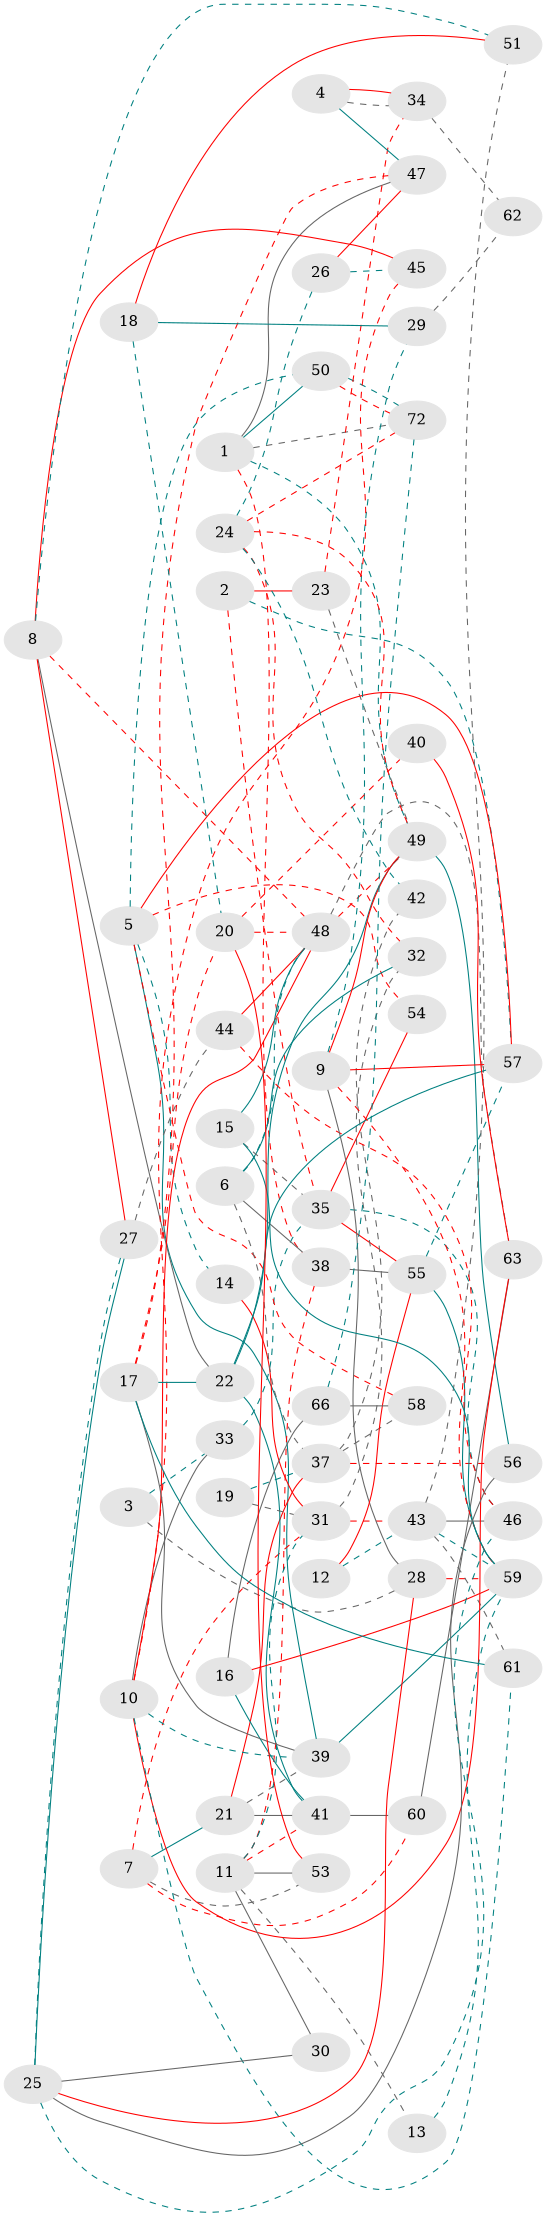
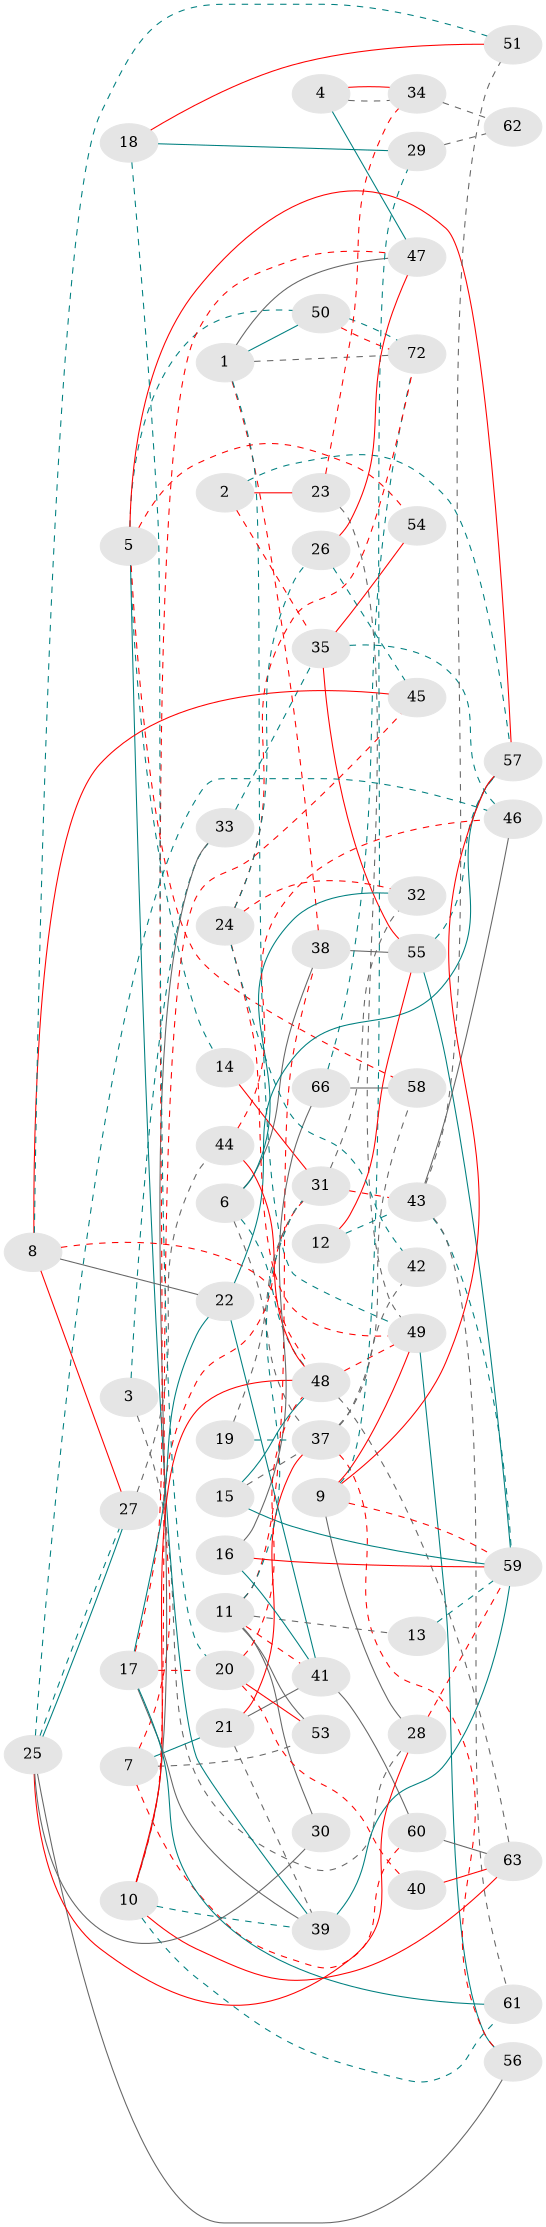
(312, 1009) -> none
(283, 1178) -> (263, 1475)
